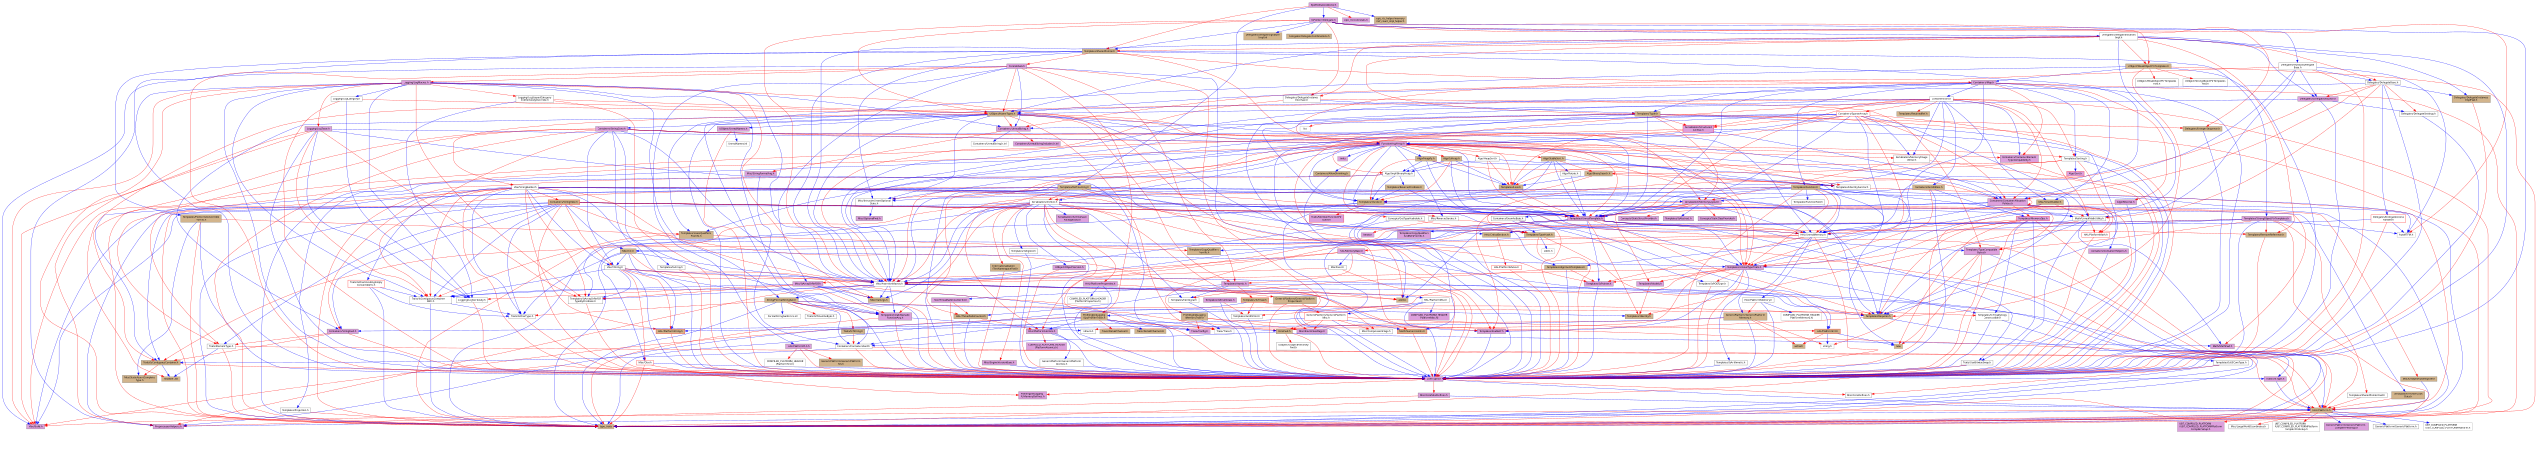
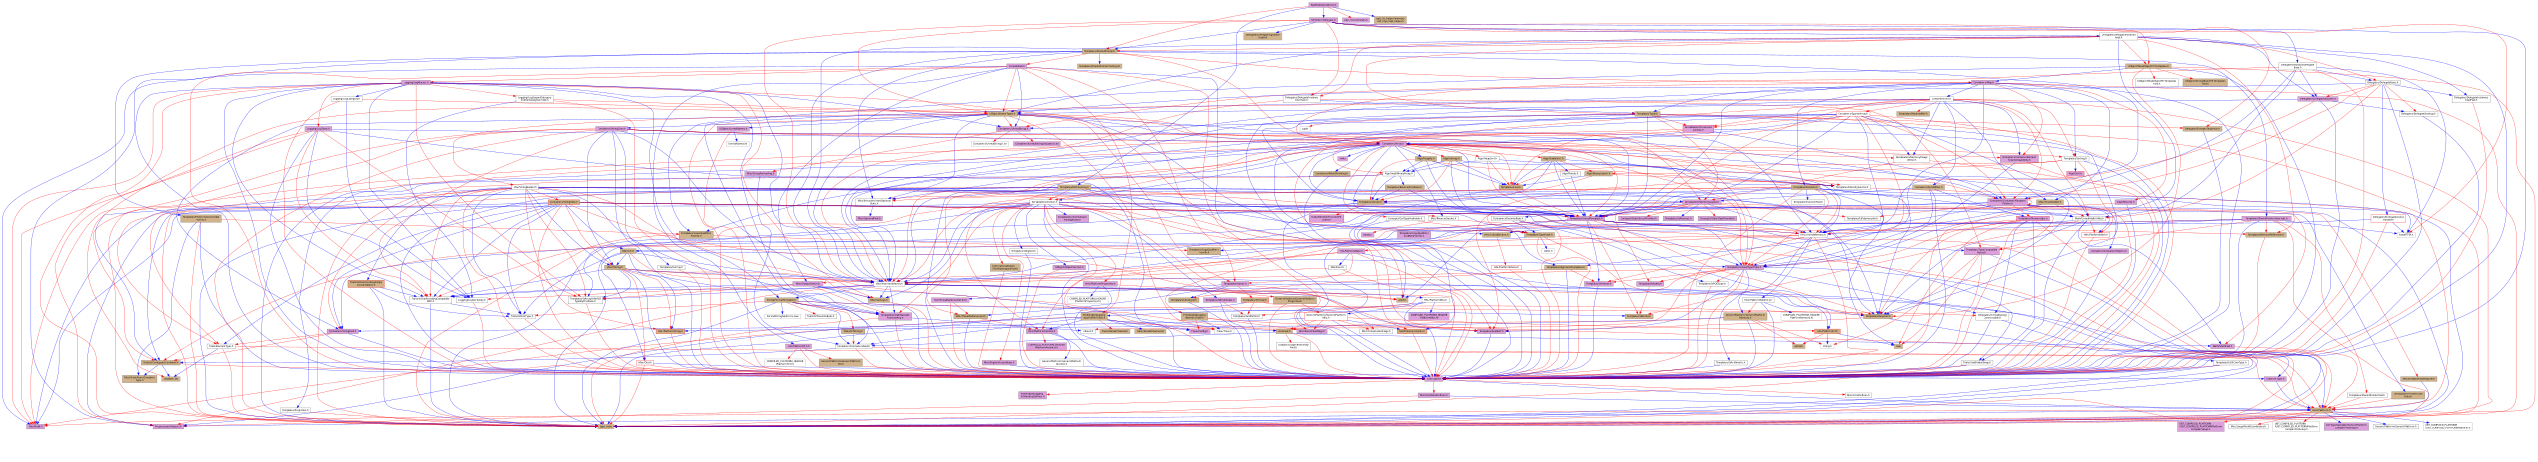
(1390, 20) -> (1390, 20)
(1309, 36) -> none
none -> (1100, 66)
(2205, 83) -> (2205, 83)
(2471, 99) -> (2471, 99)
(1305, 129) -> (1305, 129)
(1002, 136) -> (1002, 136)
(1393, 144) -> (1393, 144)
(1909, 170) -> none
(1343, 191) -> (1343, 191)
(1091, 198) -> (1181, 224)
(2078, 207) -> (2078, 207)
none -> (1863, 219)
(2267, 219) -> (2267, 219)
(1500, 224) -> none
none -> (1901, 238)
none -> (990, 239)
(1121, 240) -> (1143, 240)
(1874, 241) -> (1874, 241)
(615, 267) -> (615, 267)
(366, 284) -> (366, 284)
(808, 284) -> (808, 284)
none -> (404, 291)
(431, 300) -> (431, 300)
(1184, 300) -> (1184, 300)
(783, 316) -> (783, 316)
(720, 320) -> (720, 320)
(152, 369) -> (152, 369)
(883, 375) -> (883, 375)
(2047, 380) -> (1833, 375)
(833, 387) -> (1037, 377)
(2346, 427) -> (2346, 427)
